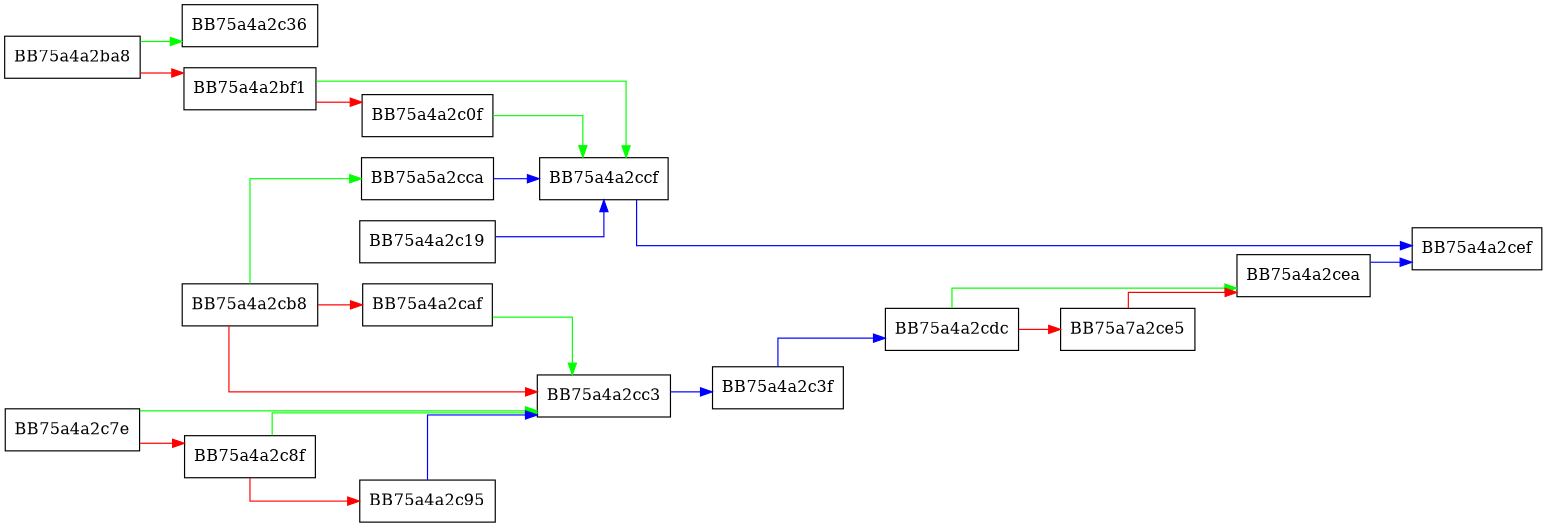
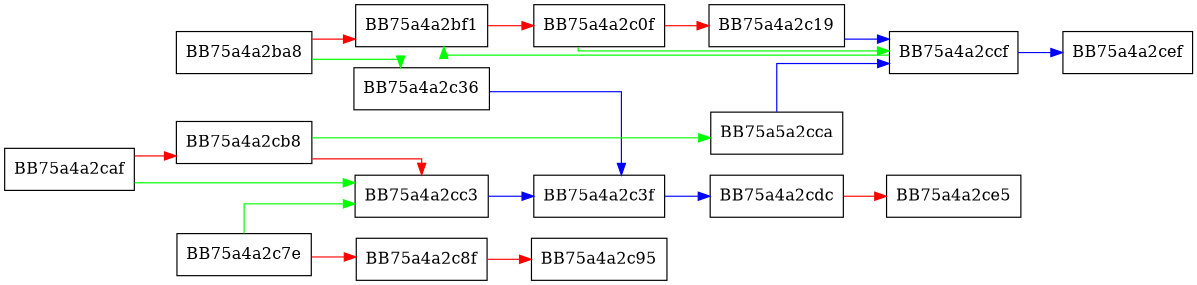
none -> (681, 26)
(504, 81) -> (566, 55)
none -> (591, 92)
(1304, 276) -> none
(334, 305) -> (149, 156)
(1128, 329) -> (954, 196)
(388, 413) -> none
(428, 423) -> none
